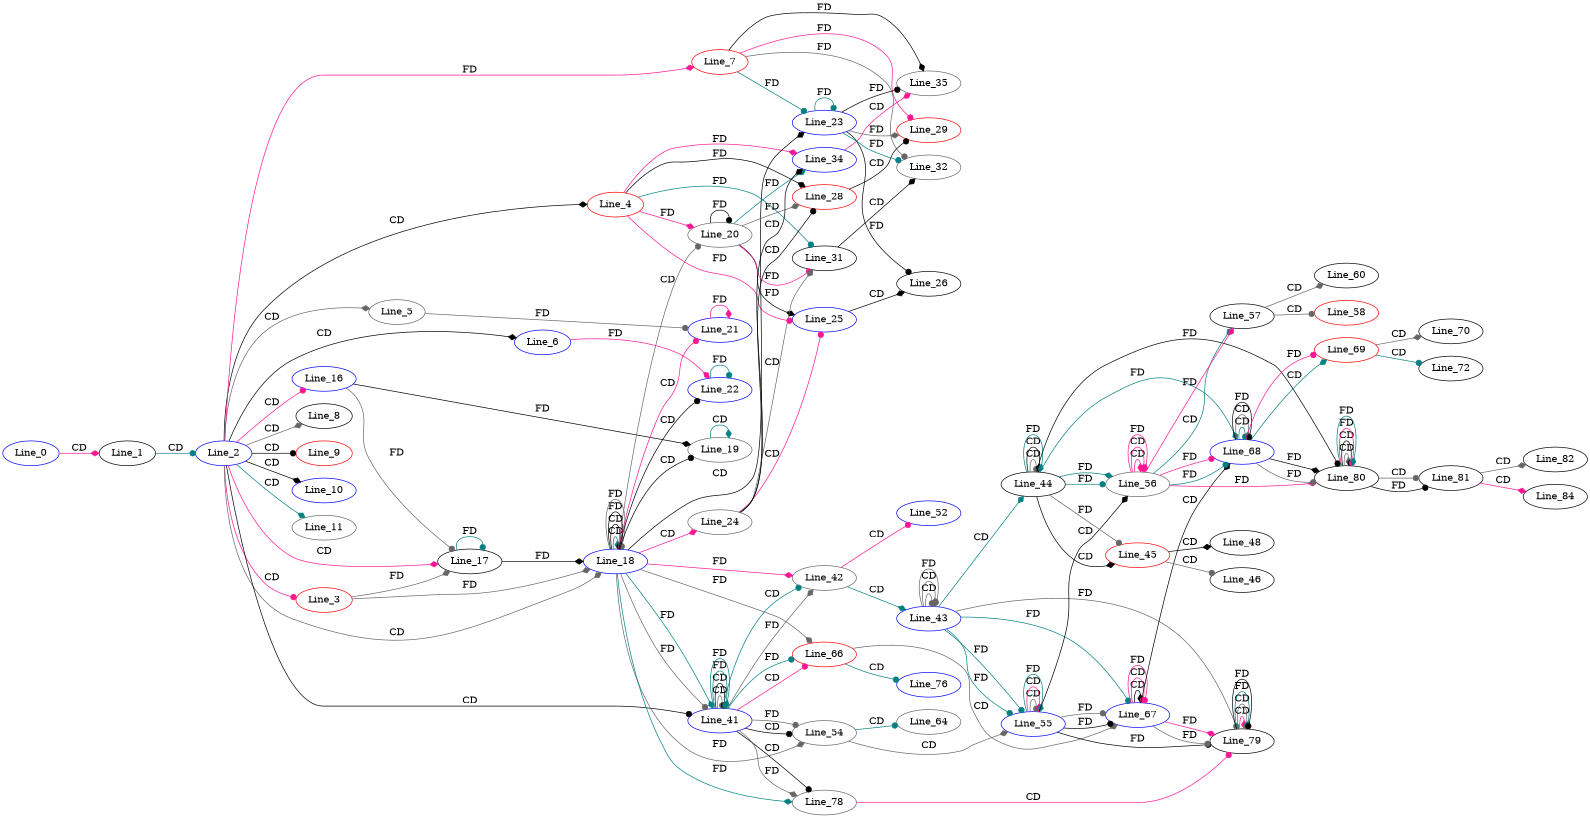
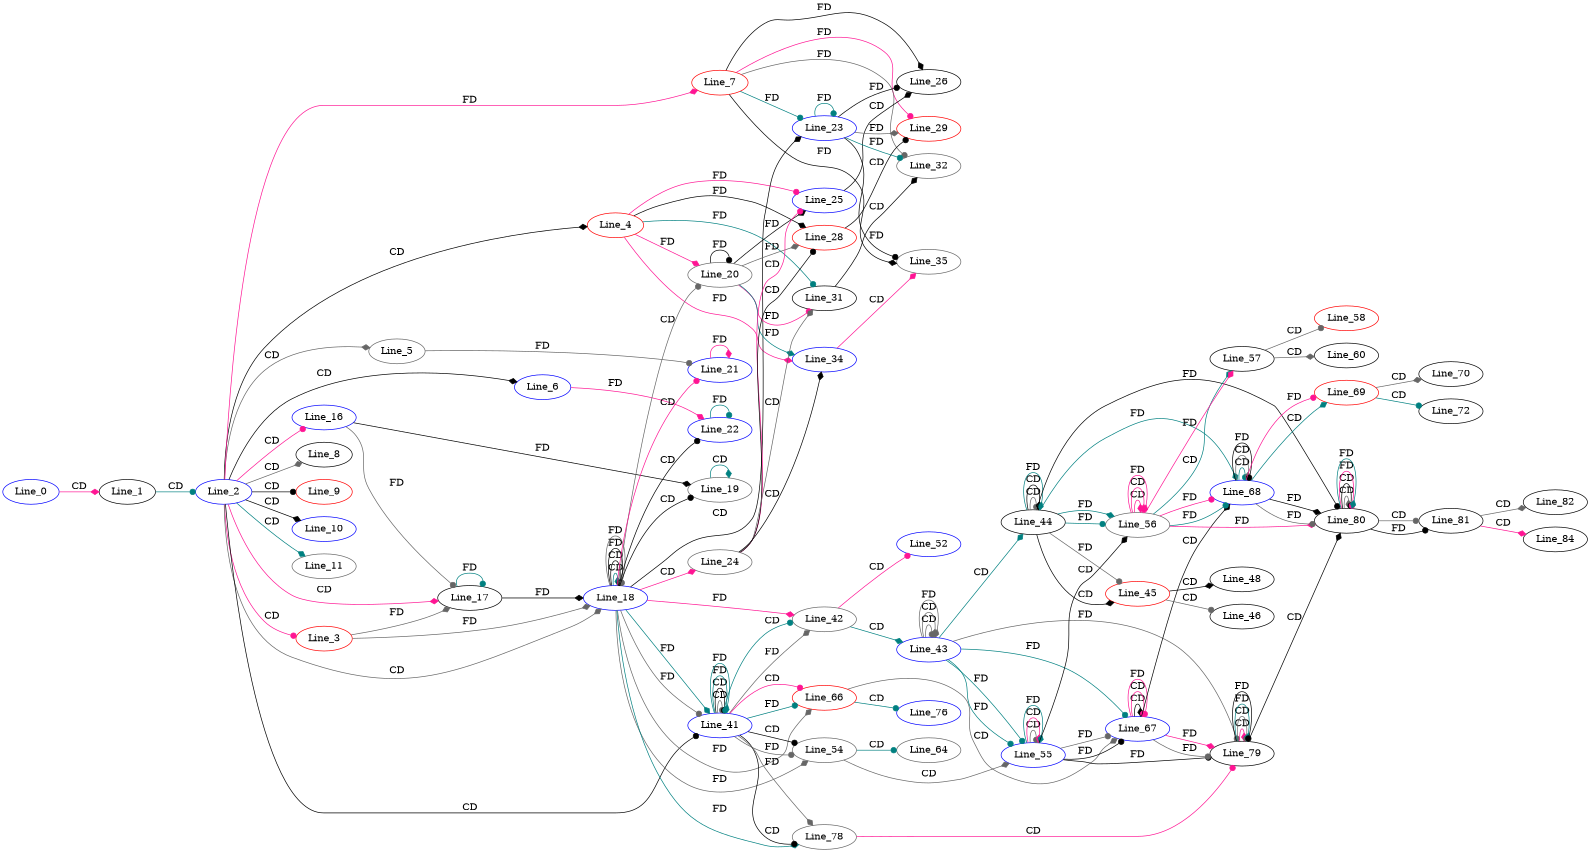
none -> (821, 16)
none -> (1293, 641)
